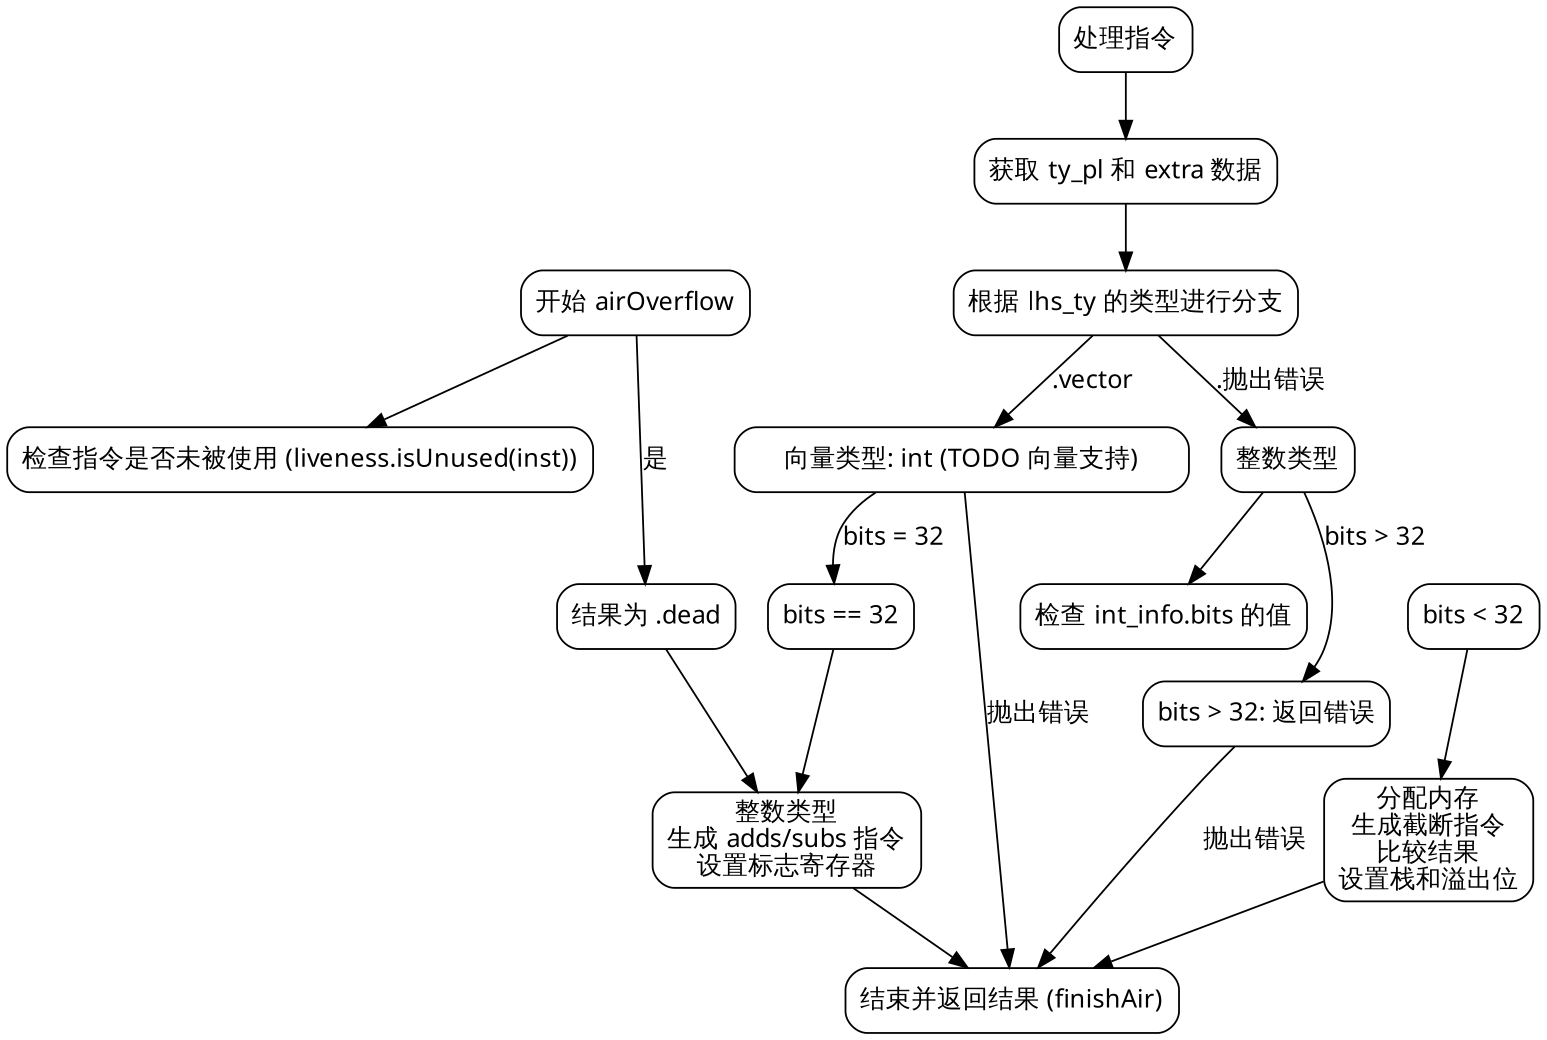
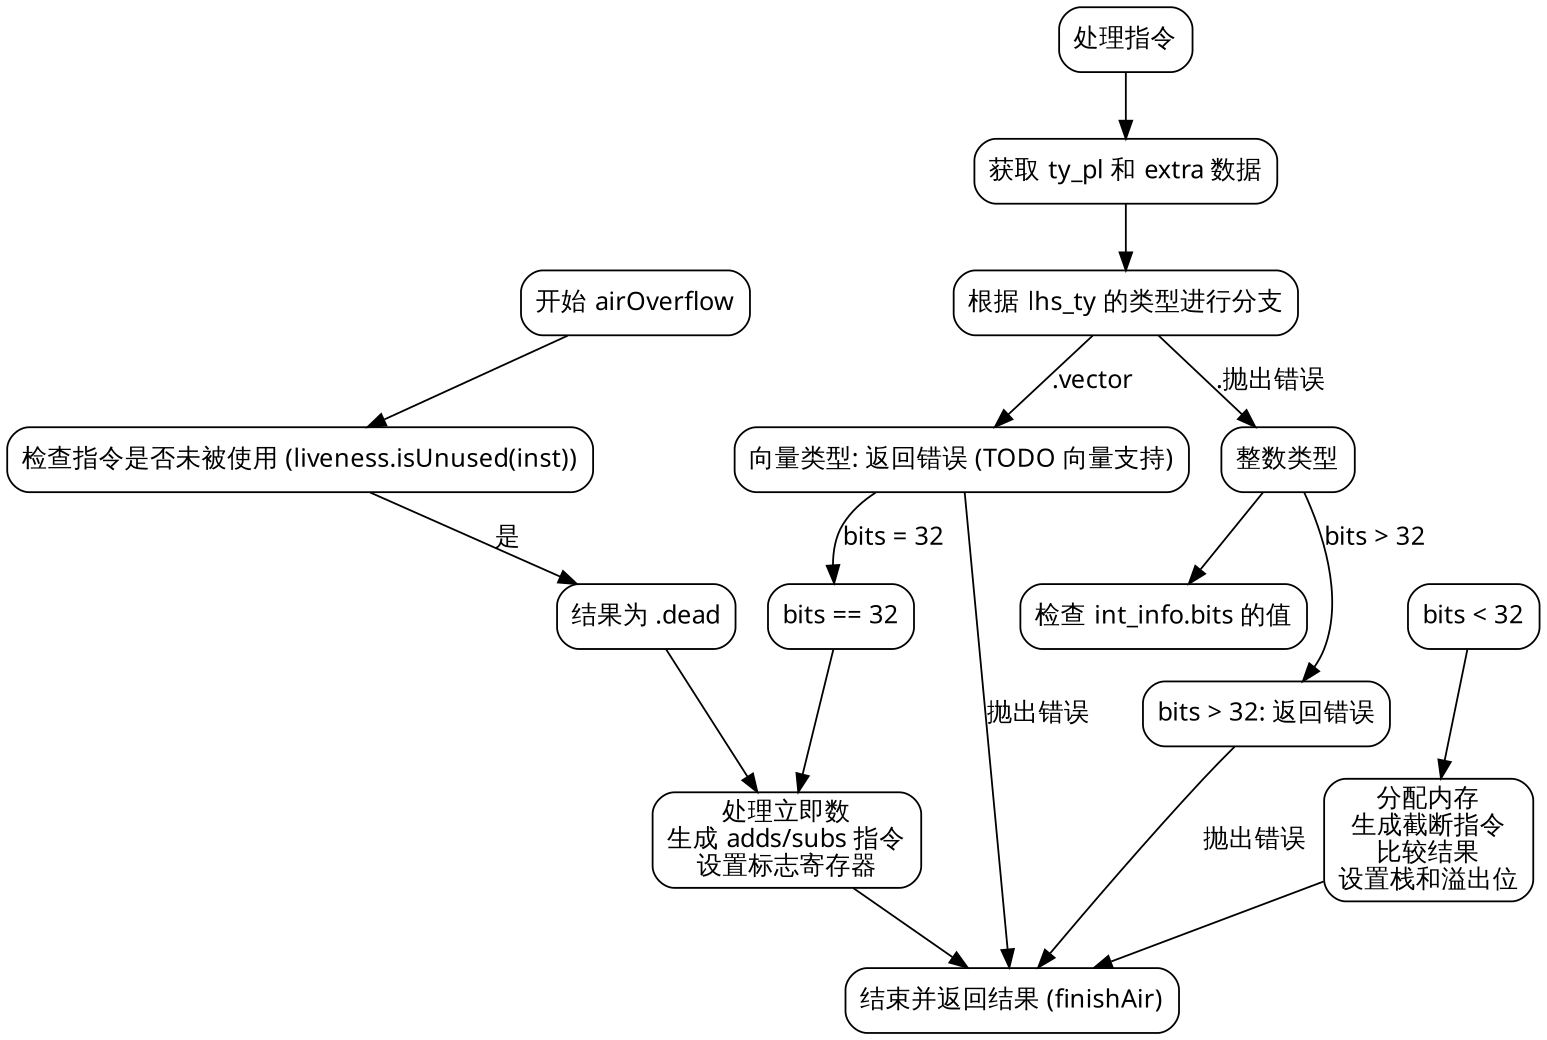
(641, 451) -> (465, 535)
(962, 460) -> (962, 460)
(787, 840) -> (787, 840)
